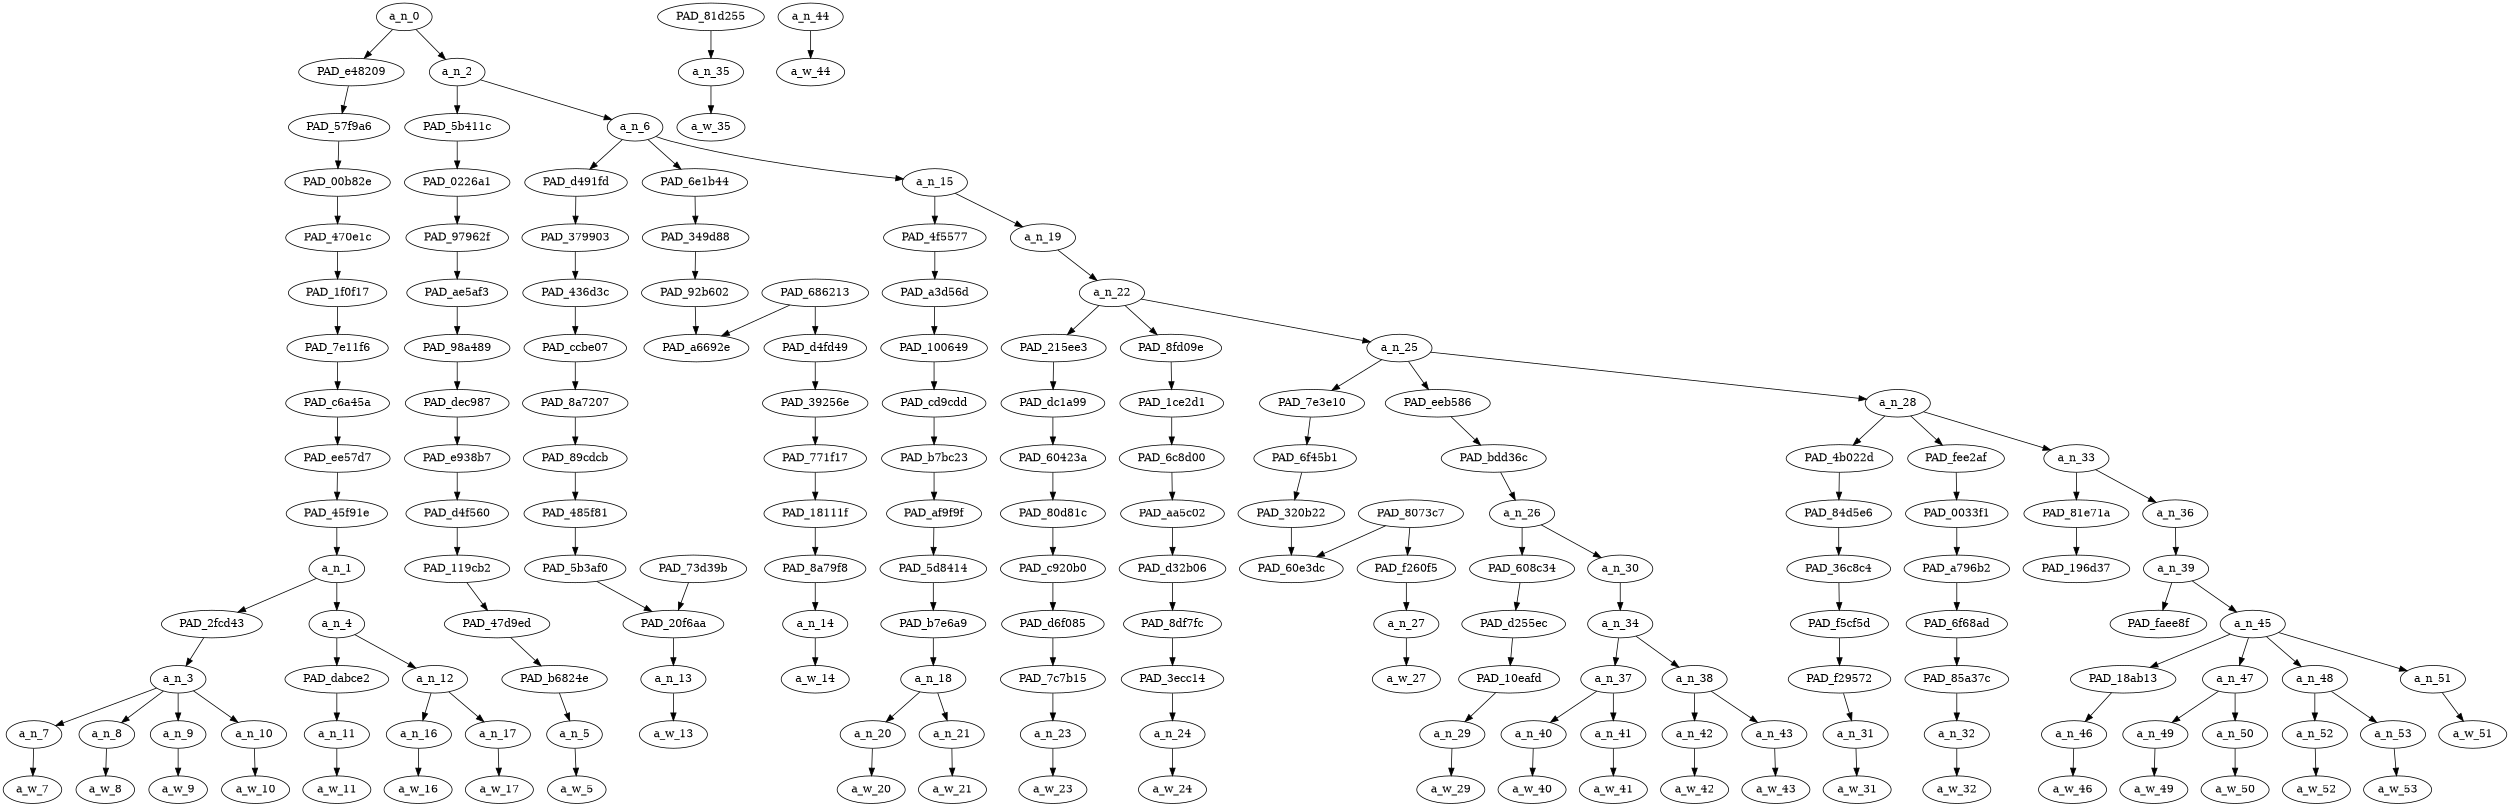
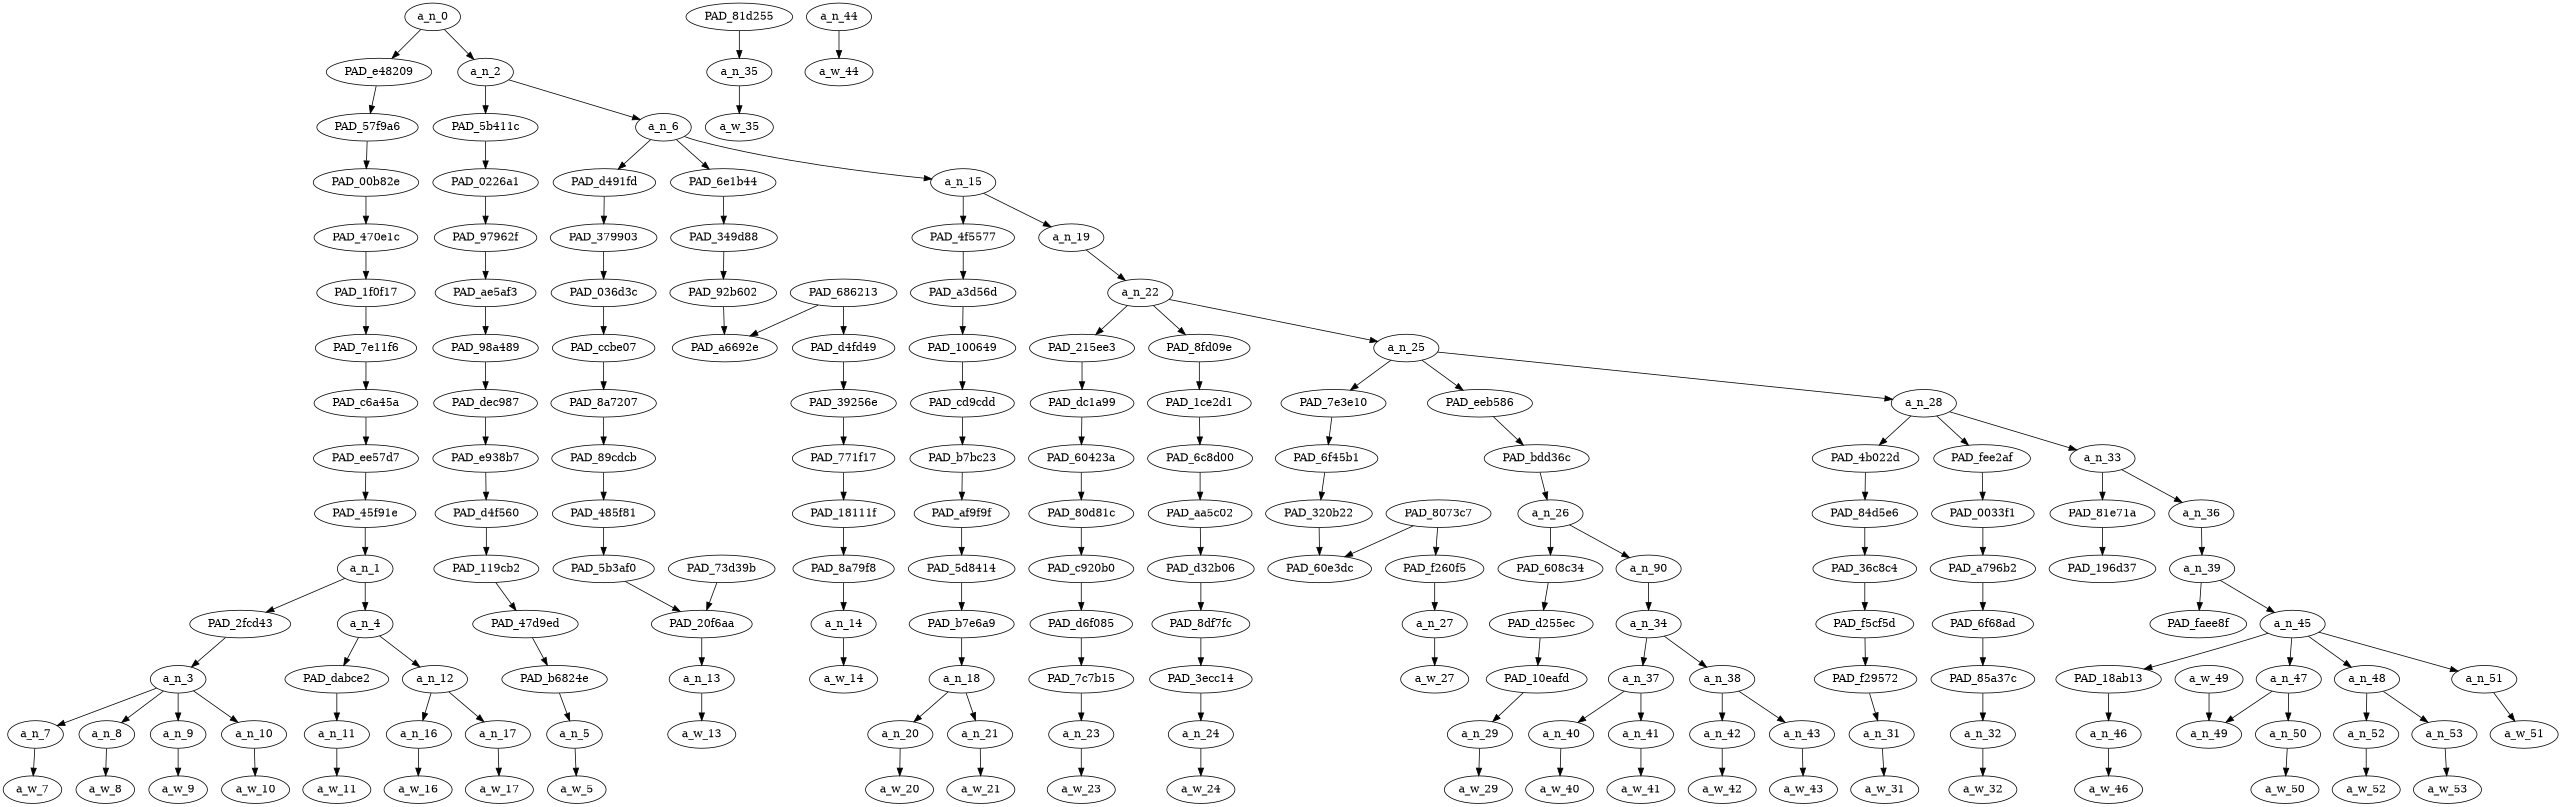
(575, 293) -> (604, 293)
(1620, 569) -> (1649, 569)
(2155, 758) -> (2209, 703)
